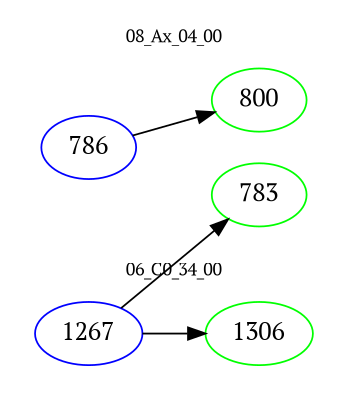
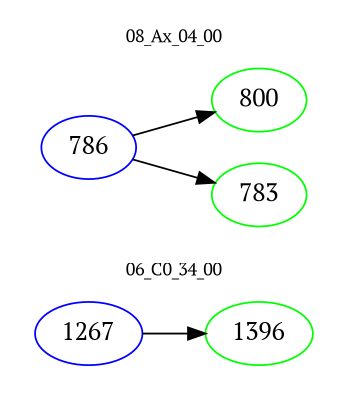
(168, 269) -> (165, 169)
(259, 334) -> (259, 334)
